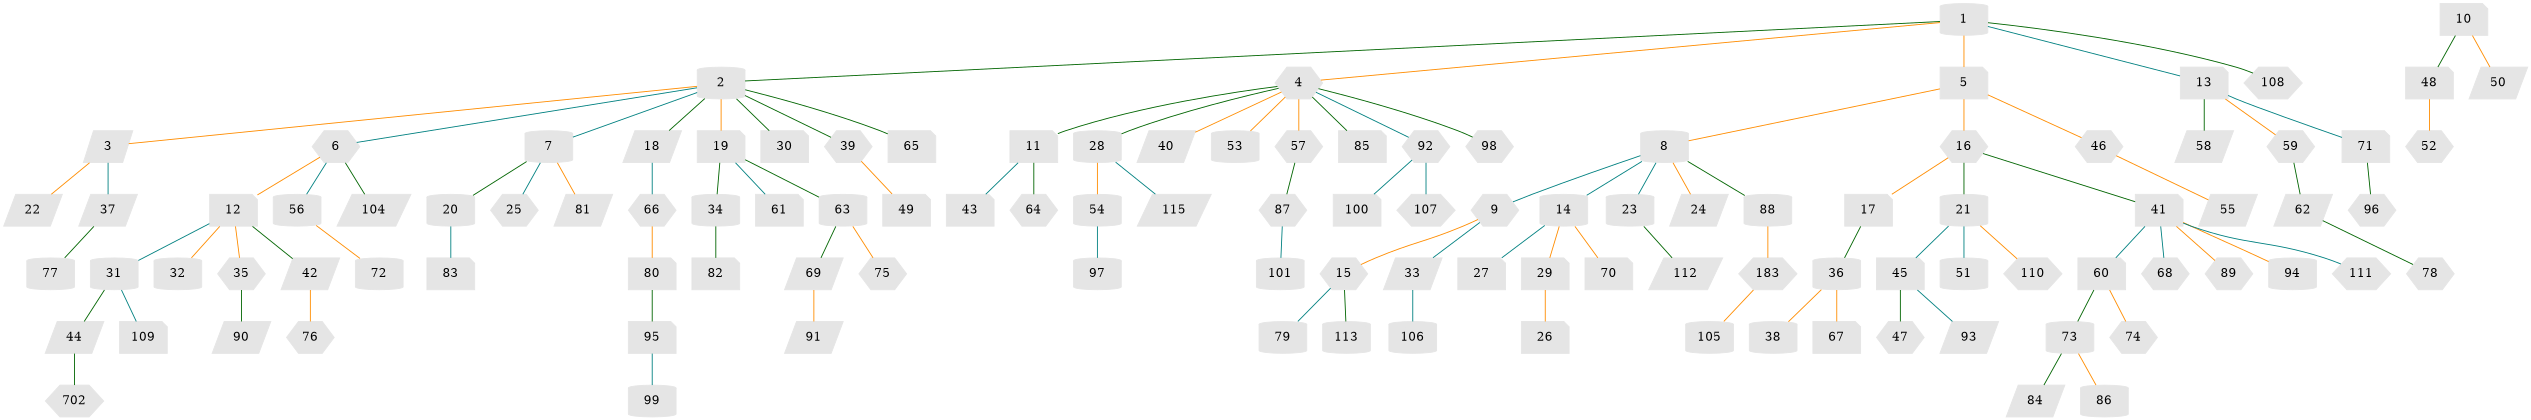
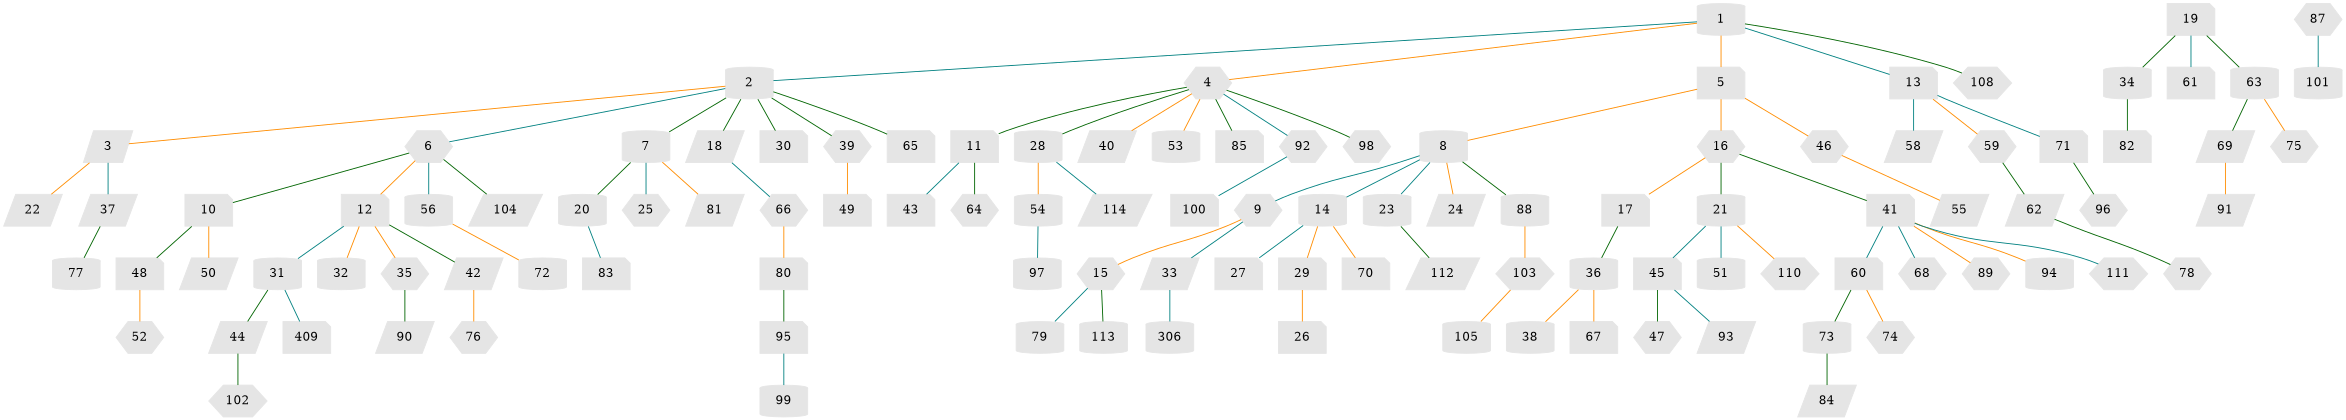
(1343, 51) -> (1235, 51)
(635, 115) -> (698, 115)
(721, 115) -> none
(2204, 115) -> (1914, 115)
(1299, 147) -> none
none -> (321, 178)
(1174, 210) -> (1115, 210)
(1426, 210) -> none
(1768, 274) -> (1525, 274)
(143, 337) -> (307, 337)
(1413, 337) -> (1170, 337)
(75, 401) -> (238, 401)
(2104, 401) -> none
